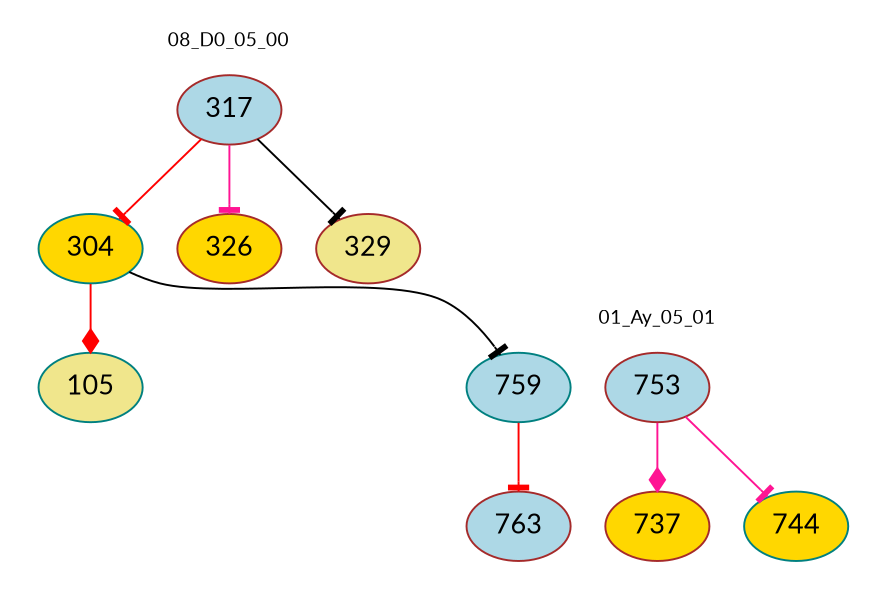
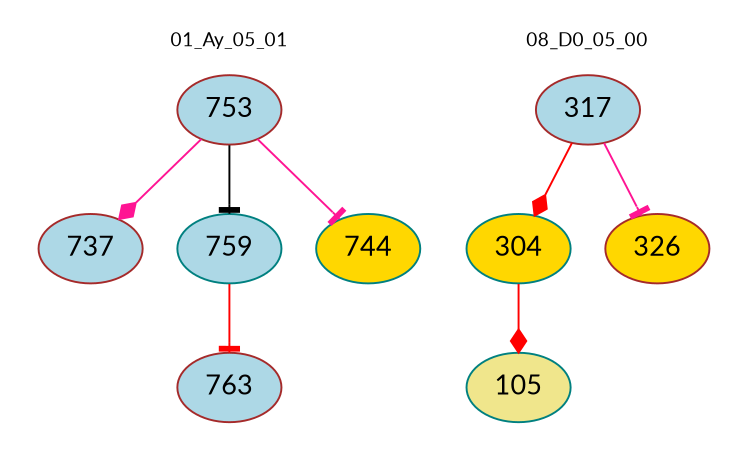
(164, 176) -> (559, 169)
(368, 249) -> none
(320, 287) -> (229, 175)
(657, 526) -> (91, 249)
